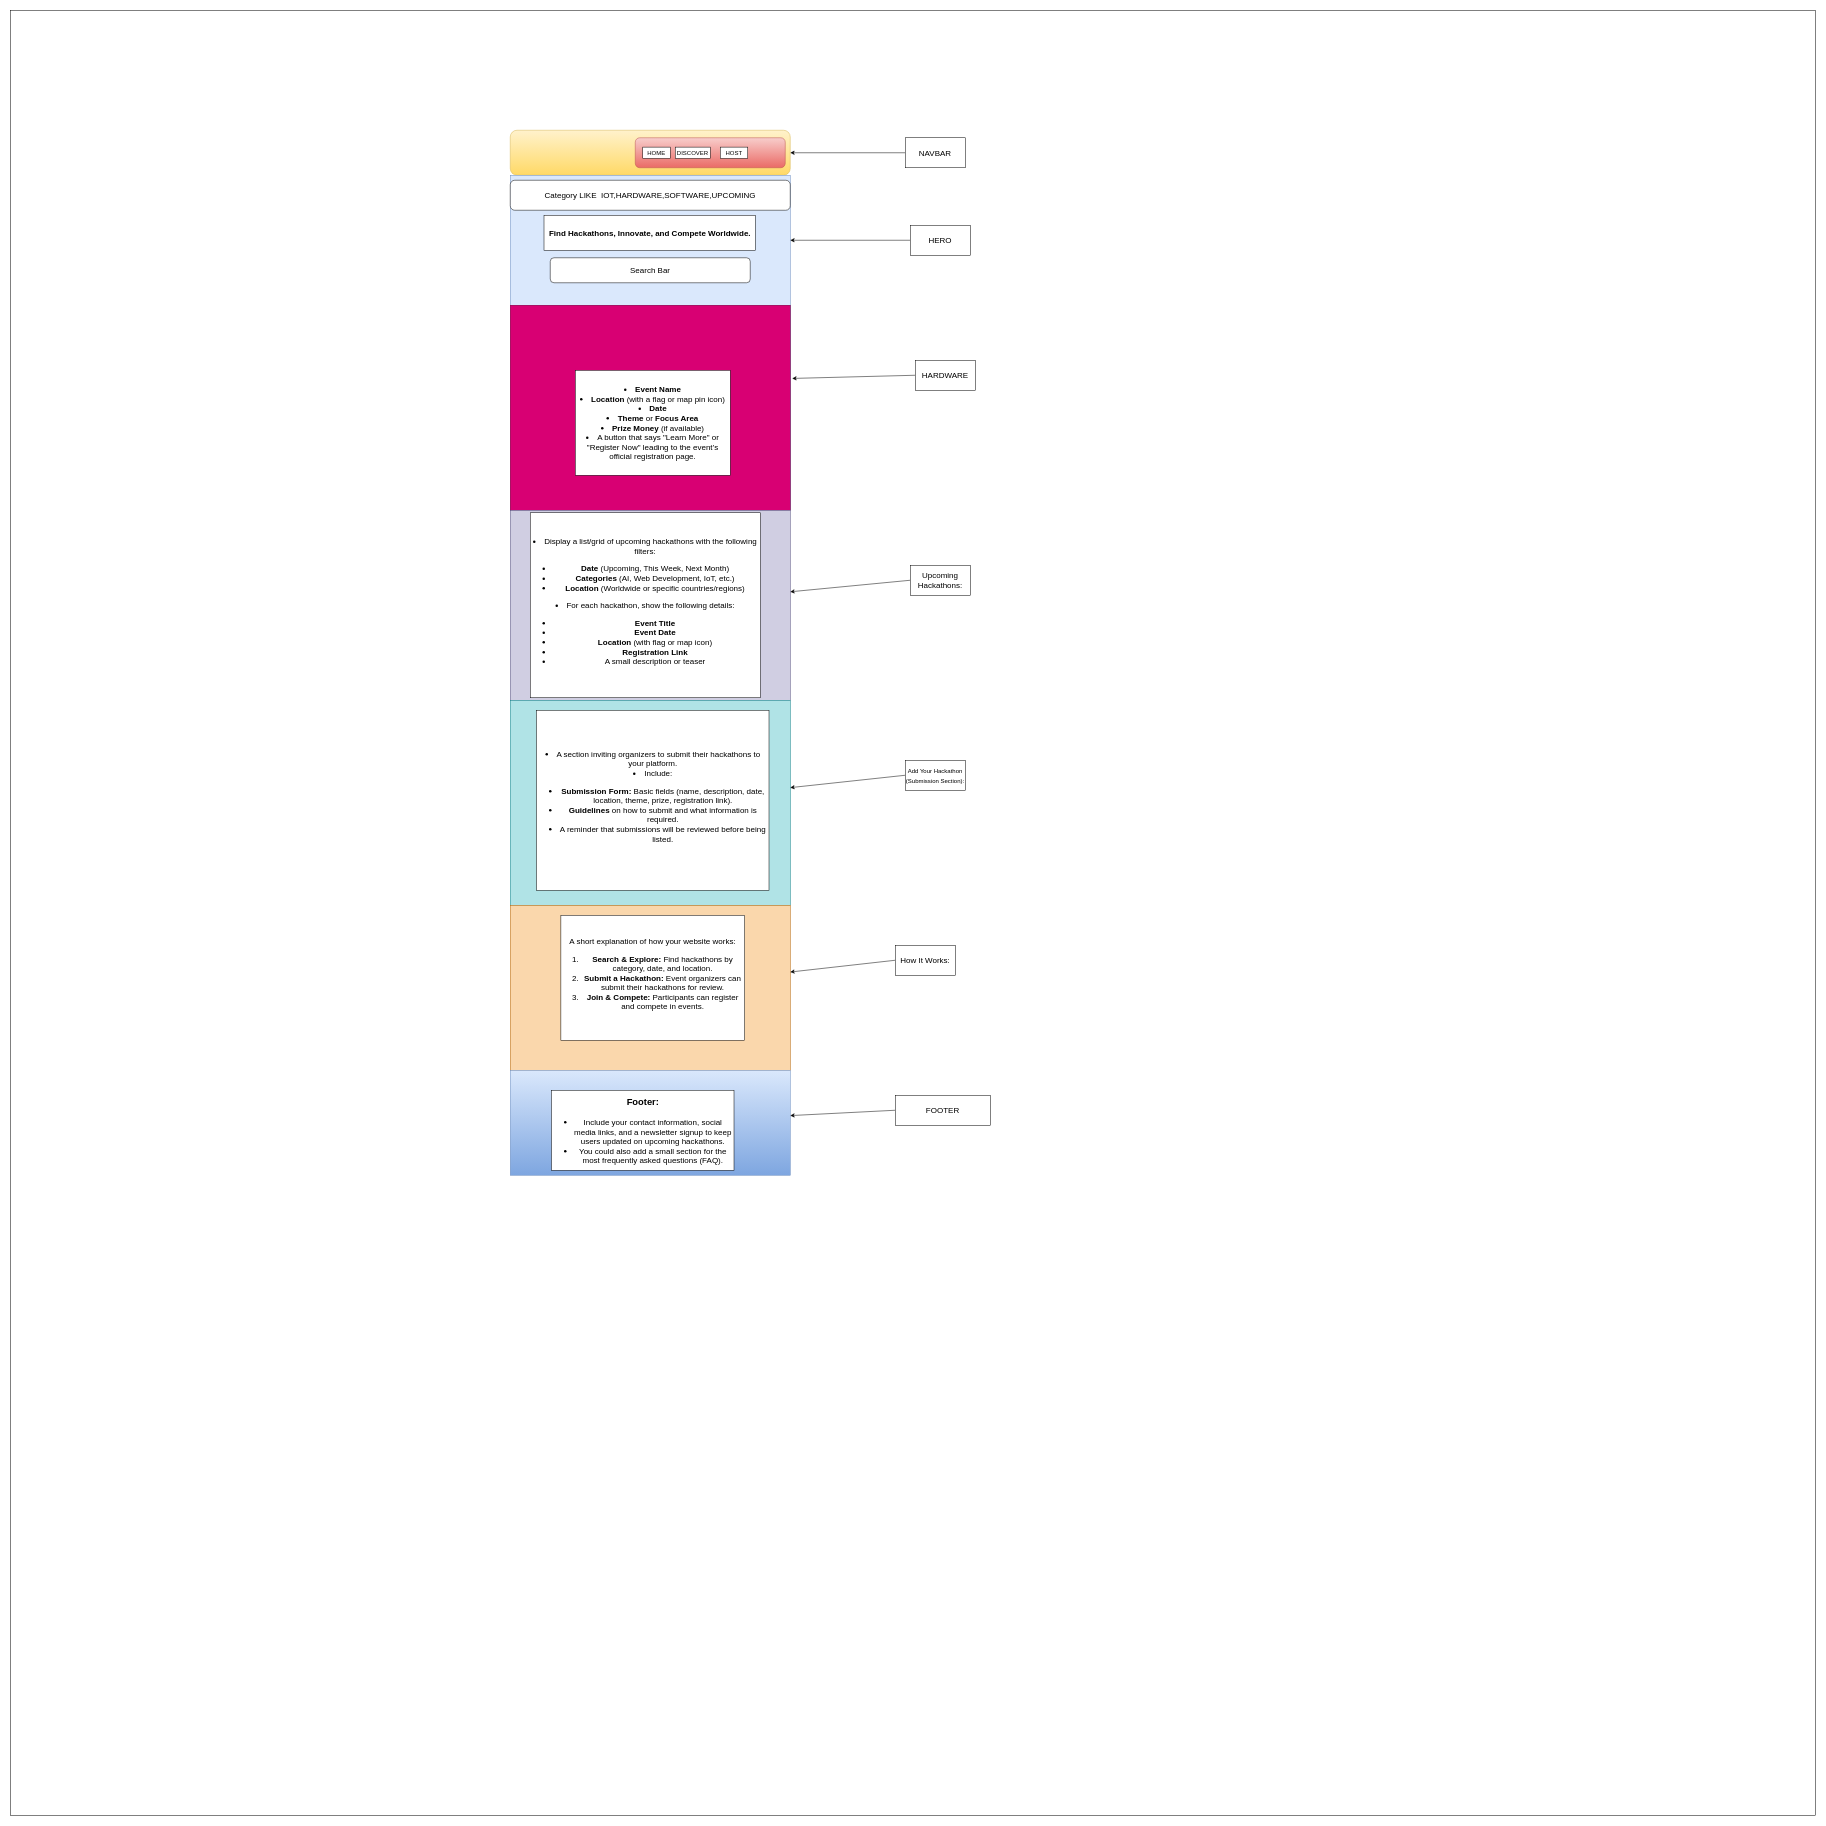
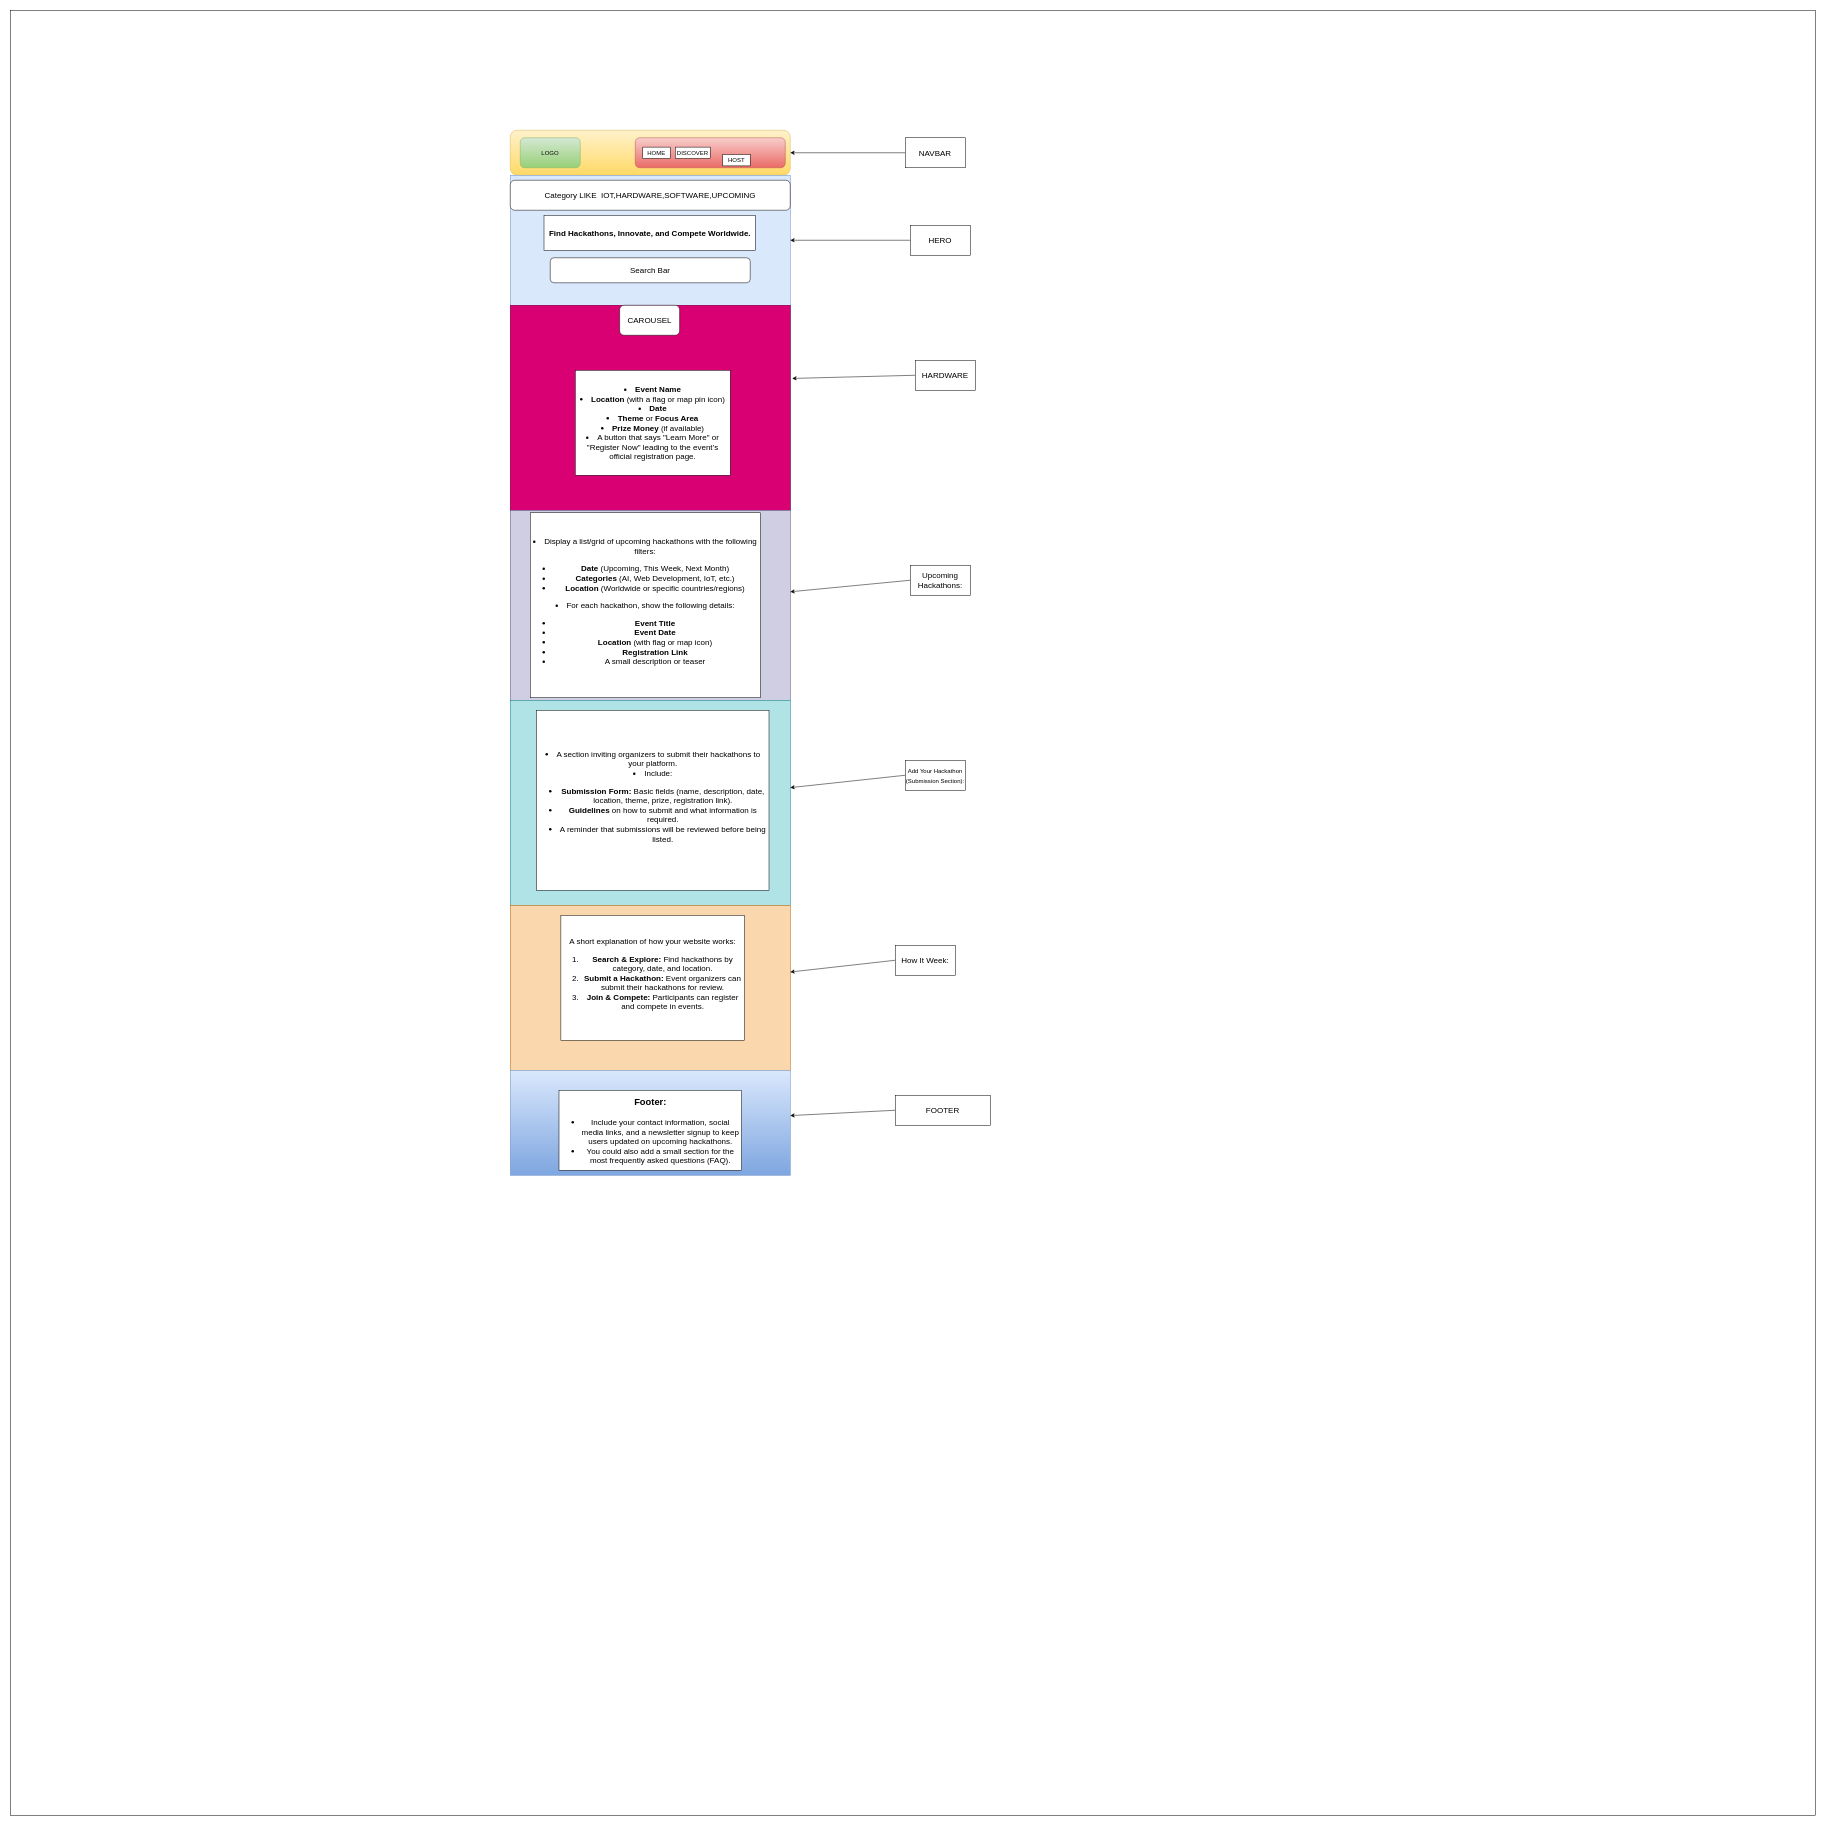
none -> (550, 153)
(734, 153) -> (737, 160)
none -> (650, 320)
(925, 960) -> (925, 960)
(643, 1130) -> (650, 1130)
